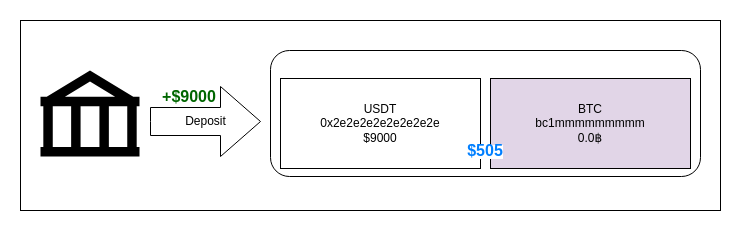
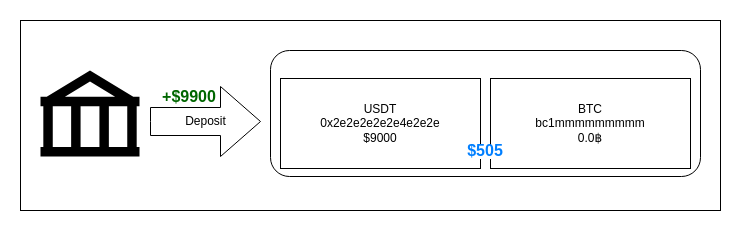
(190, 97) -> (190, 97)
(381, 124) -> (381, 124)
(591, 124) -> (591, 124)
